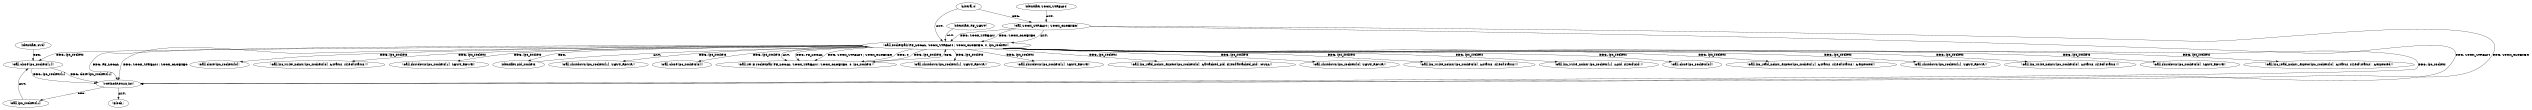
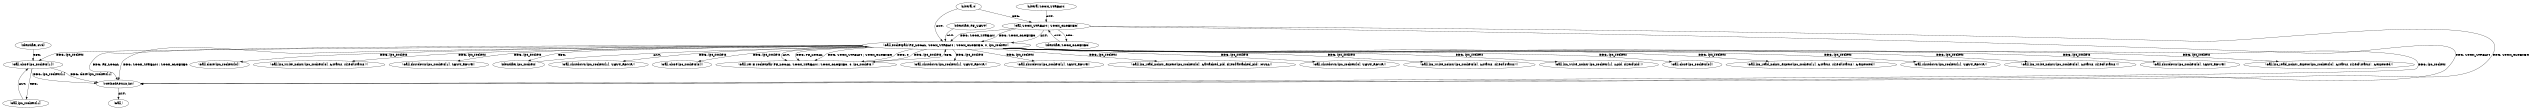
(1046, 7) -> (1046, 7)
none -> (1067, 45)
(519, 65) -> (519, 65)
(73, 93) -> (29, 83)
(118, 103) -> (118, 103)
